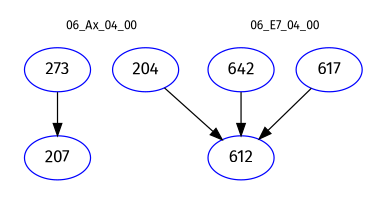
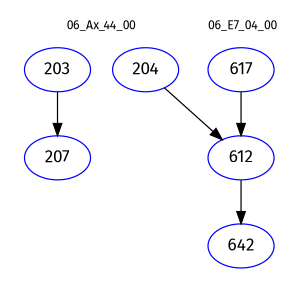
(102, 26) -> (102, 26)
(58, 70) -> (58, 70)
(241, 108) -> (241, 196)
